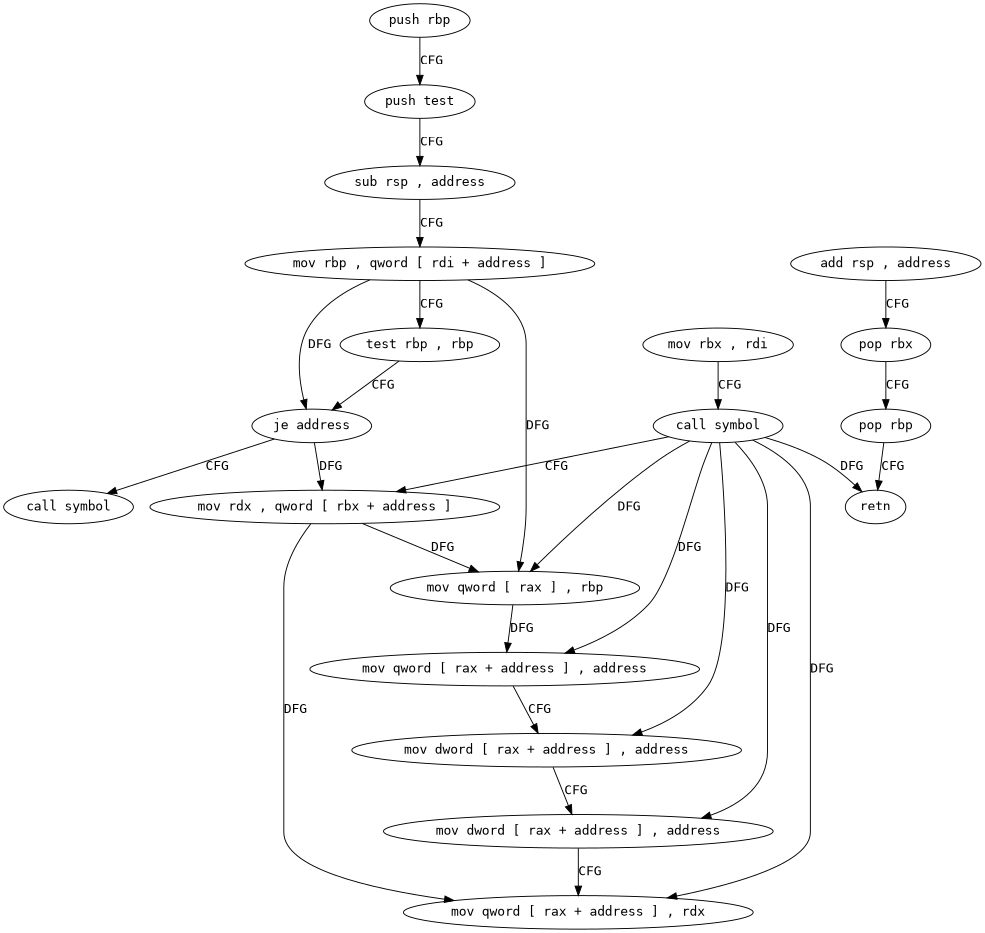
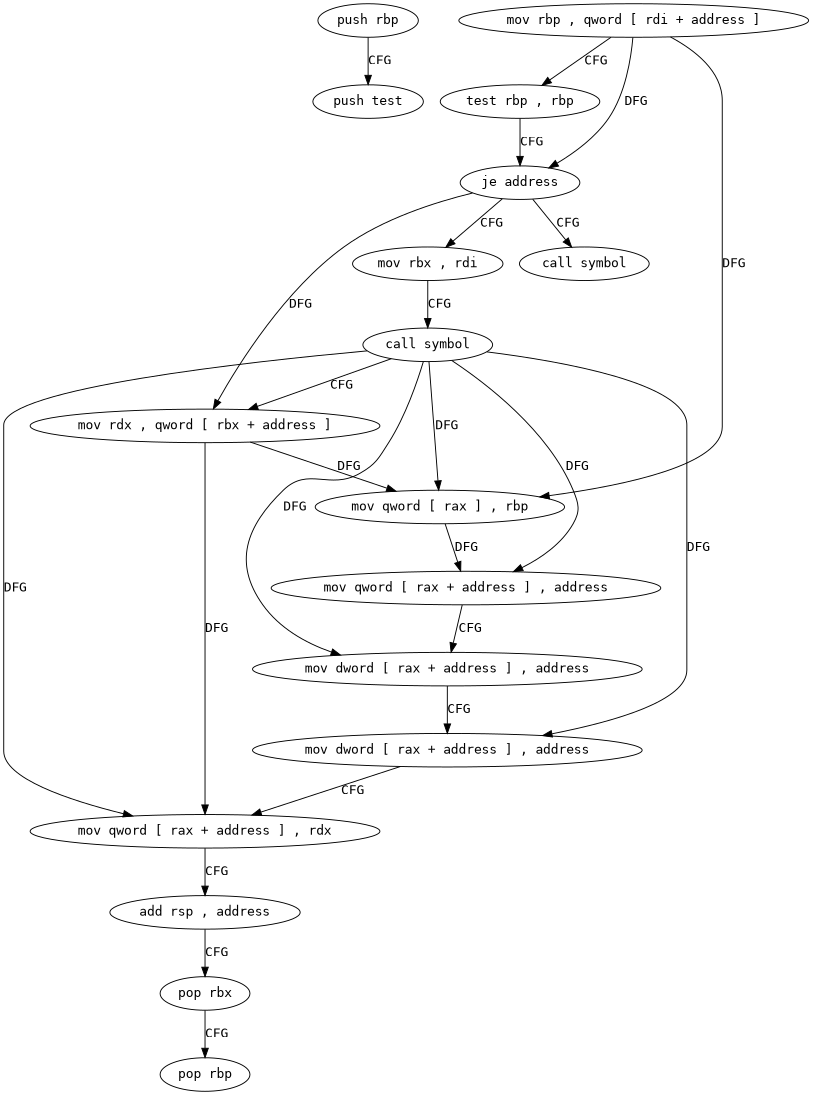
(420, 183) -> none
none -> (478, 220)
(876, 507) -> none
none -> (205, 867)
